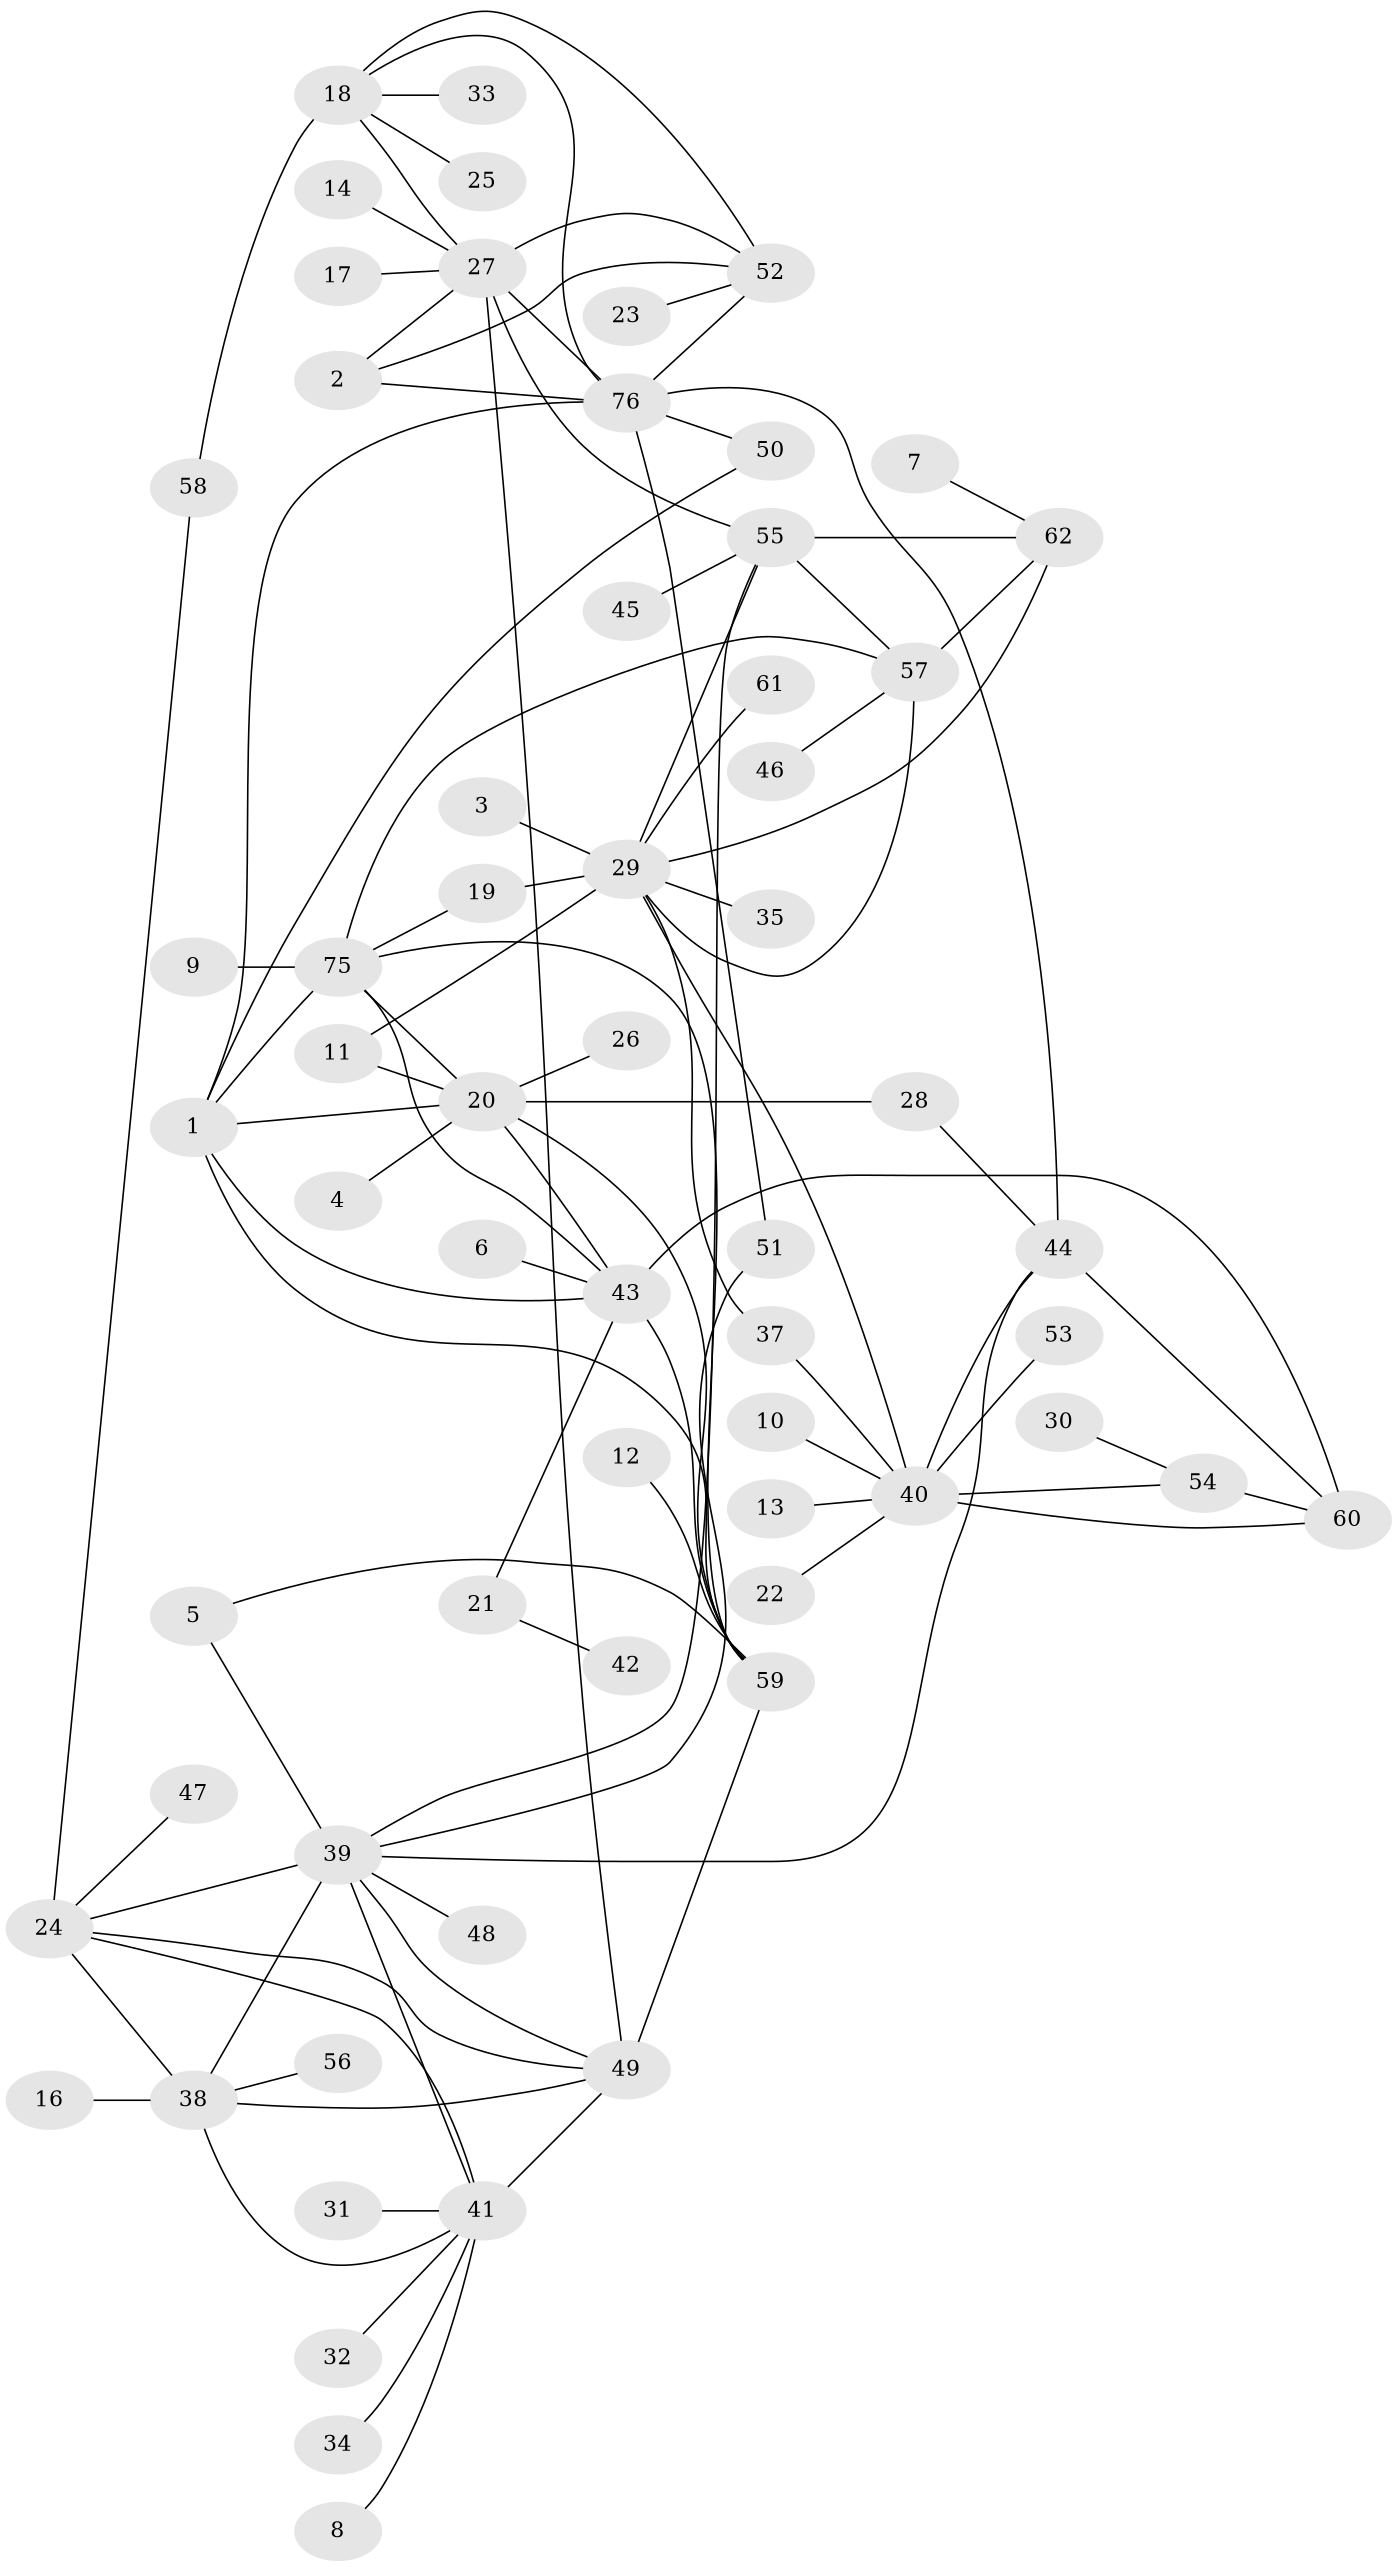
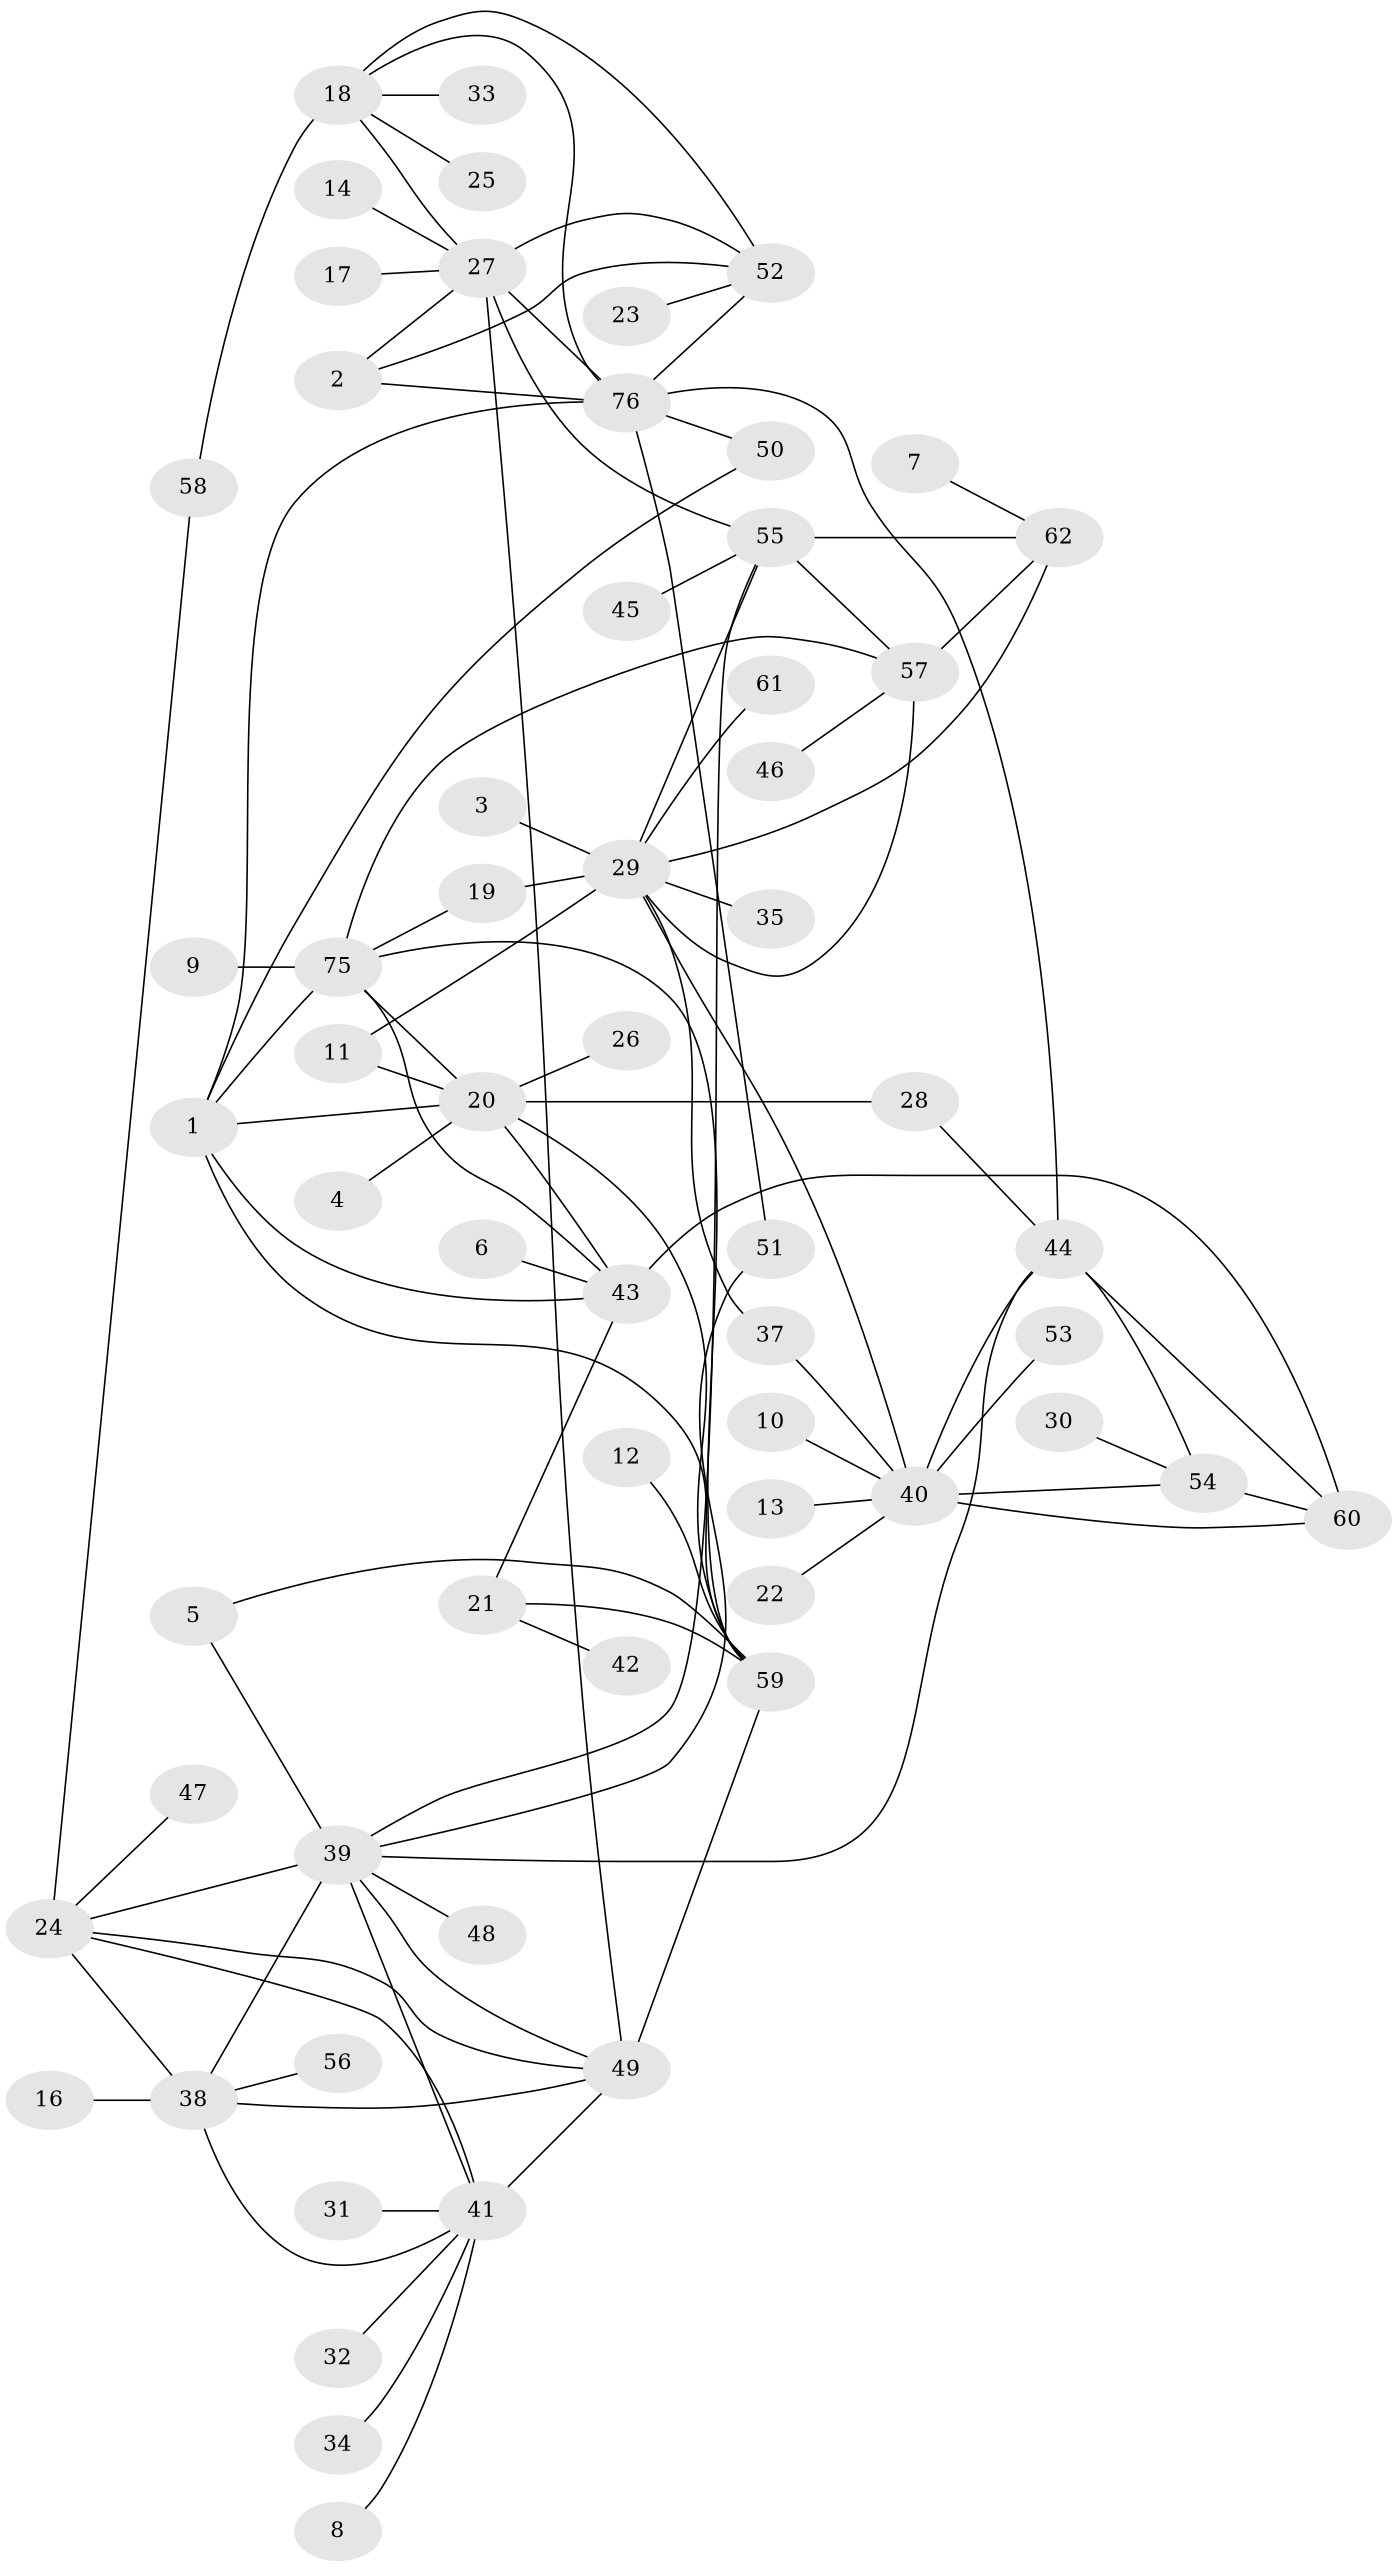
none -> (1144, 1360)
(687, 1419) -> (639, 1614)
